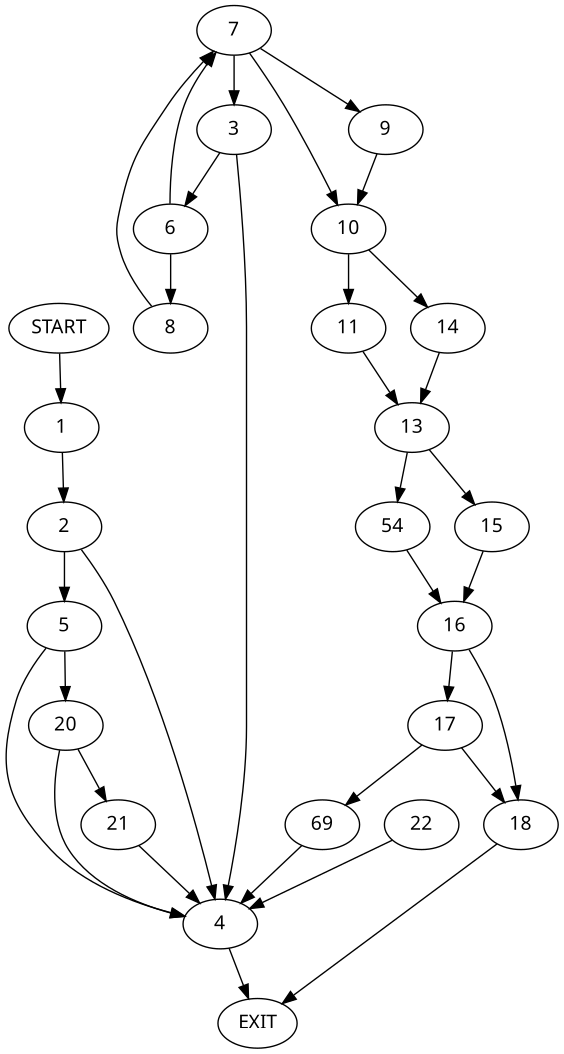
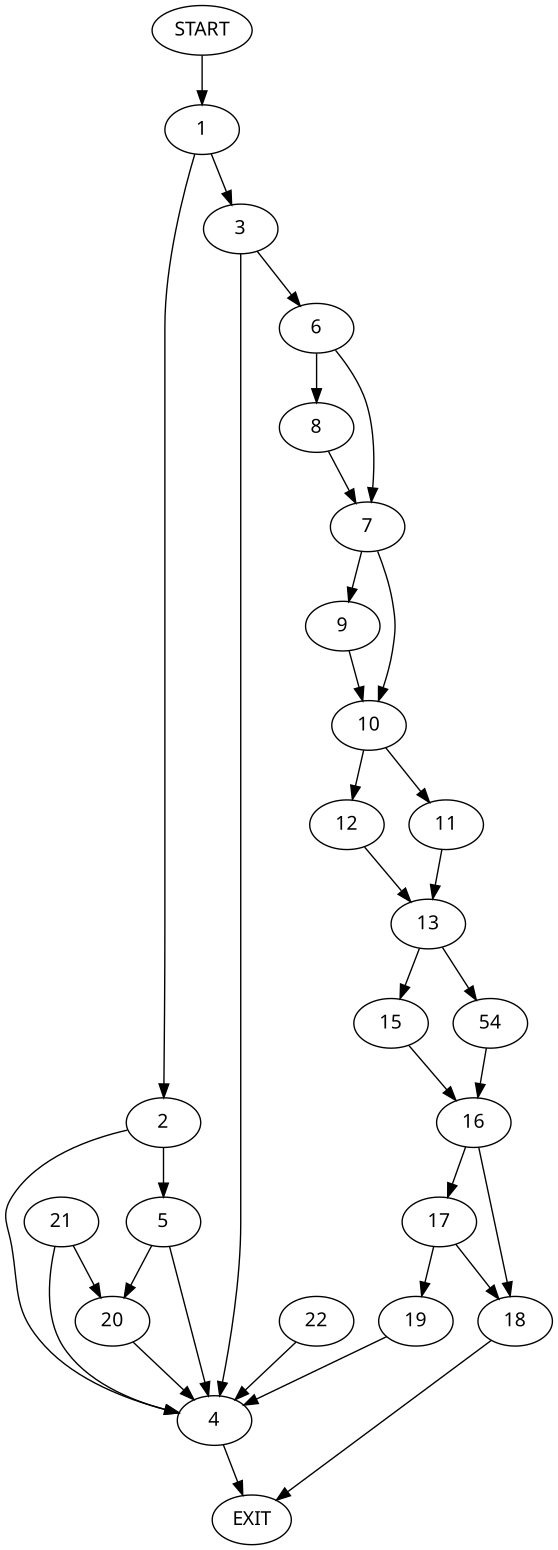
(234, 73) -> (219, 173)
(448, 328) -> (347, 825)
(89, 769) -> (84, 1265)
(322, 825) -> (416, 1321)
